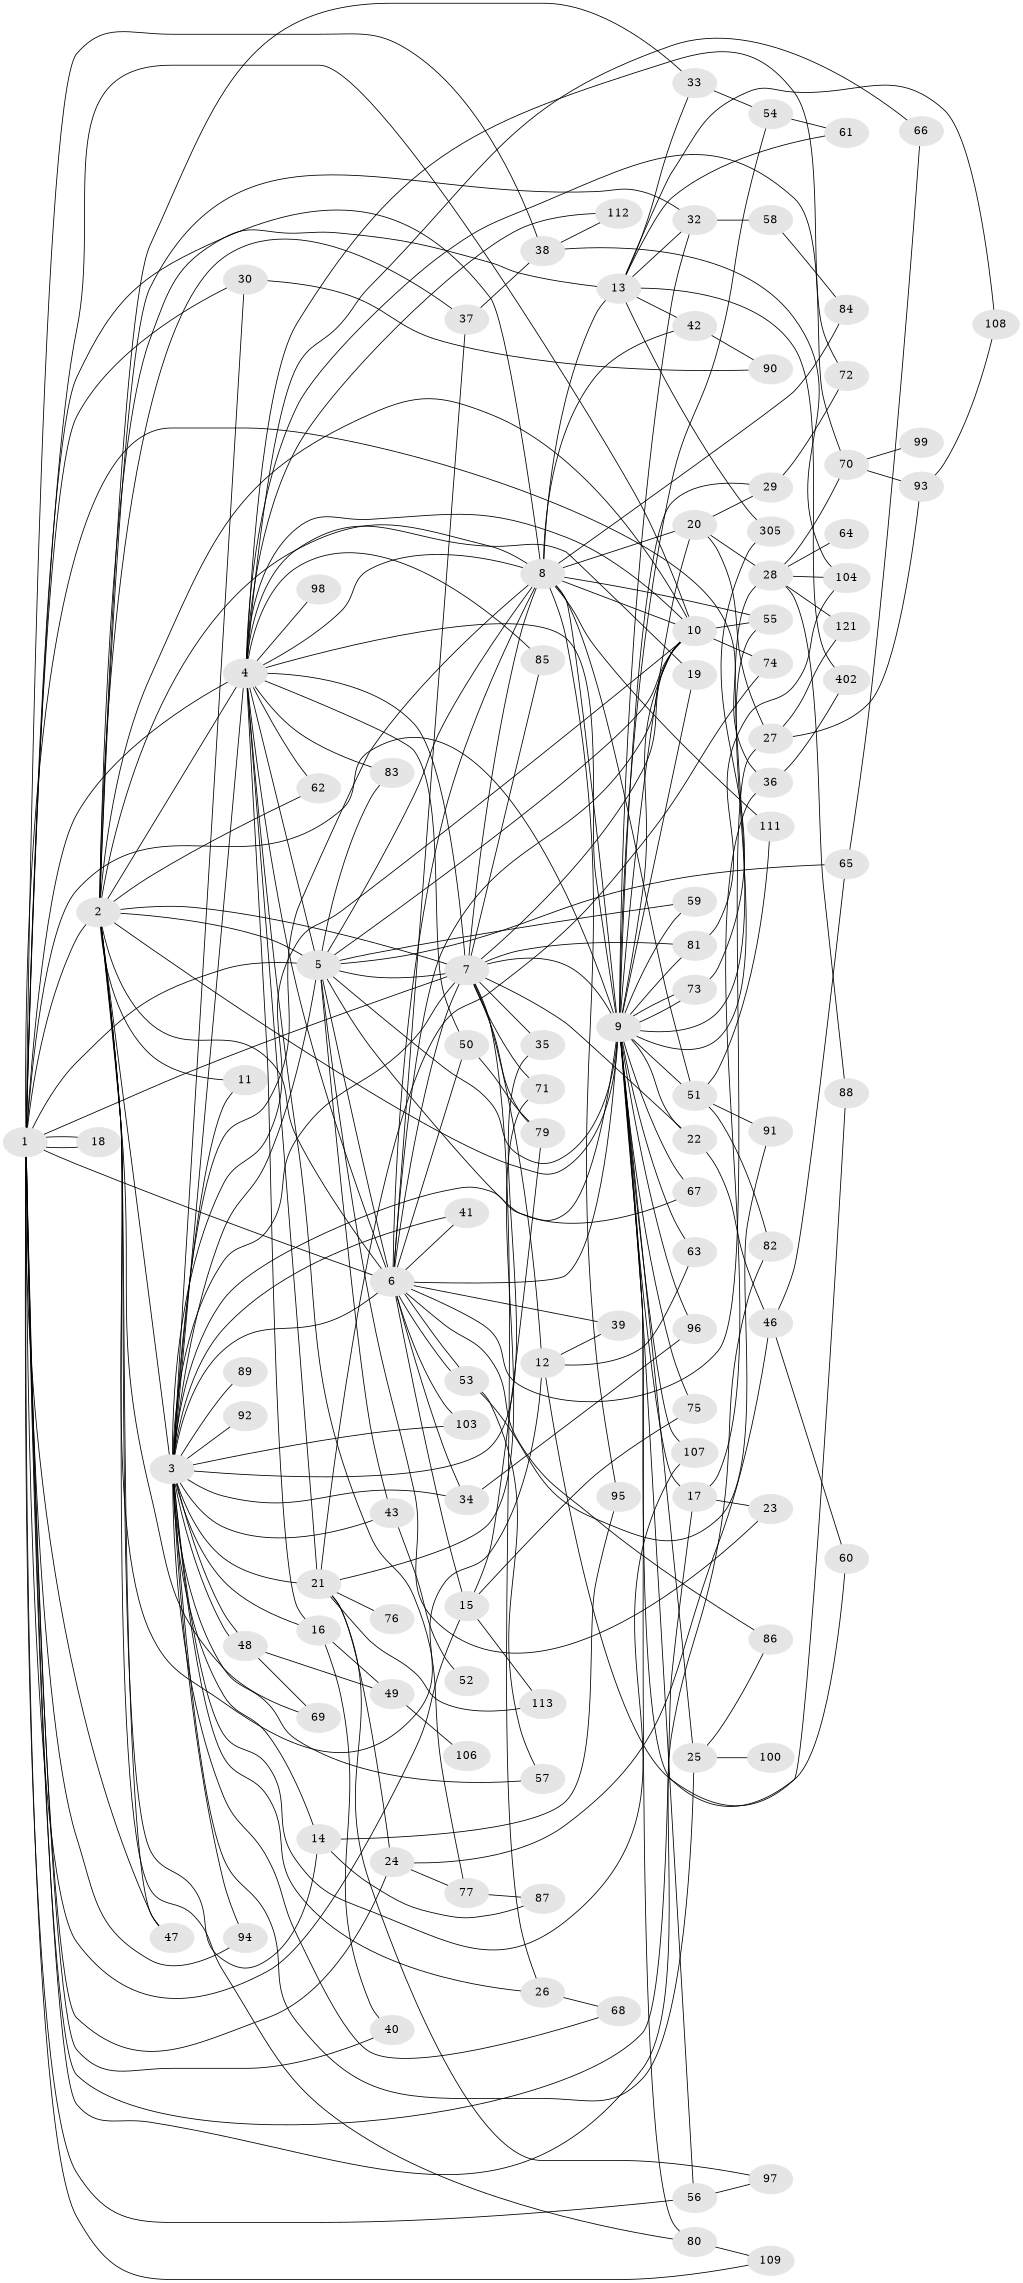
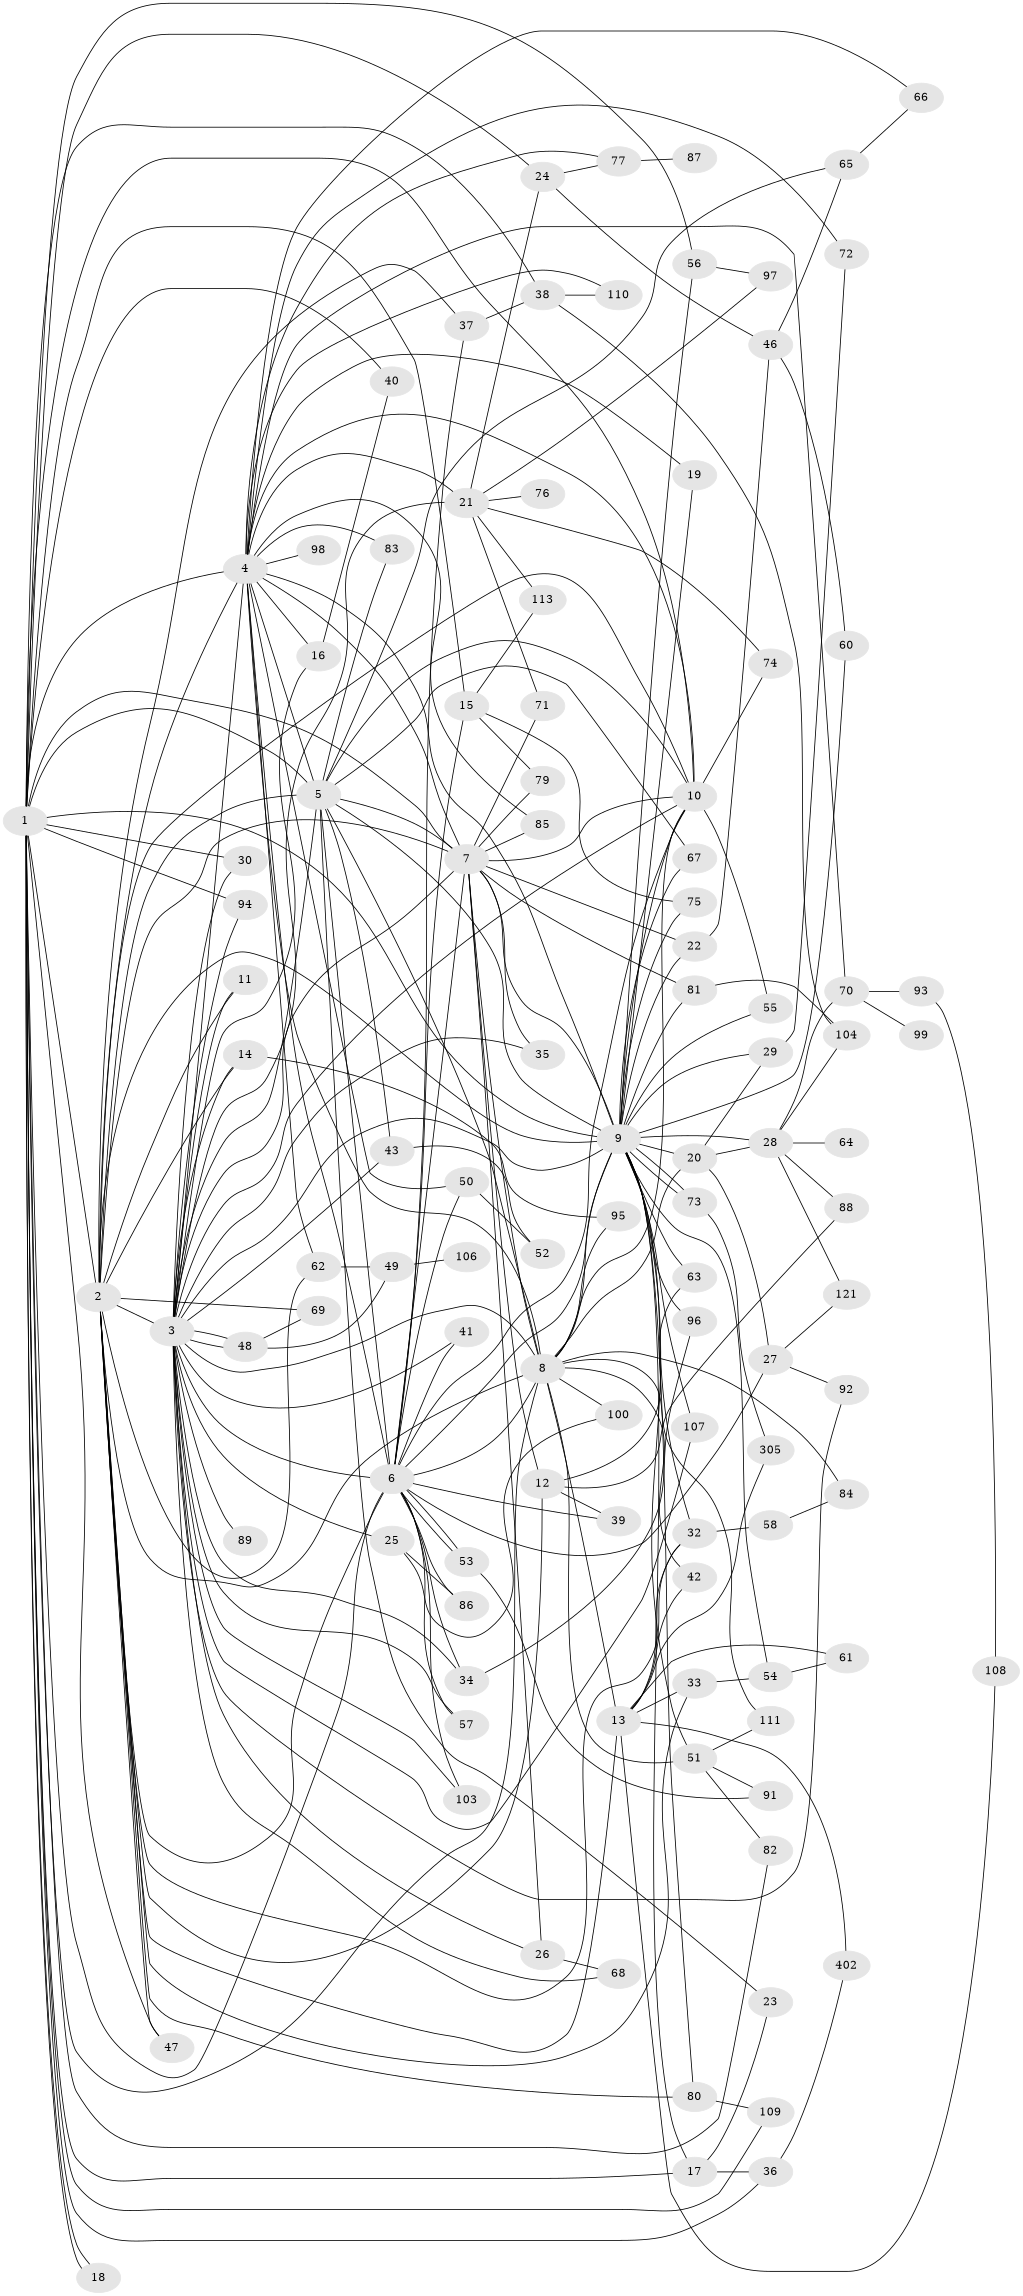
(619, 214) -> (619, 295)
(771, 369) -> none
(667, 596) -> (581, 1392)
(893, 646) -> (809, 1375)
(695, 902) -> none
(492, 1073) -> (505, 1218)
(667, 1498) -> none
(513, 1577) -> (424, 1616)
(351, 1658) -> (356, 1267)
(419, 1909) -> none
